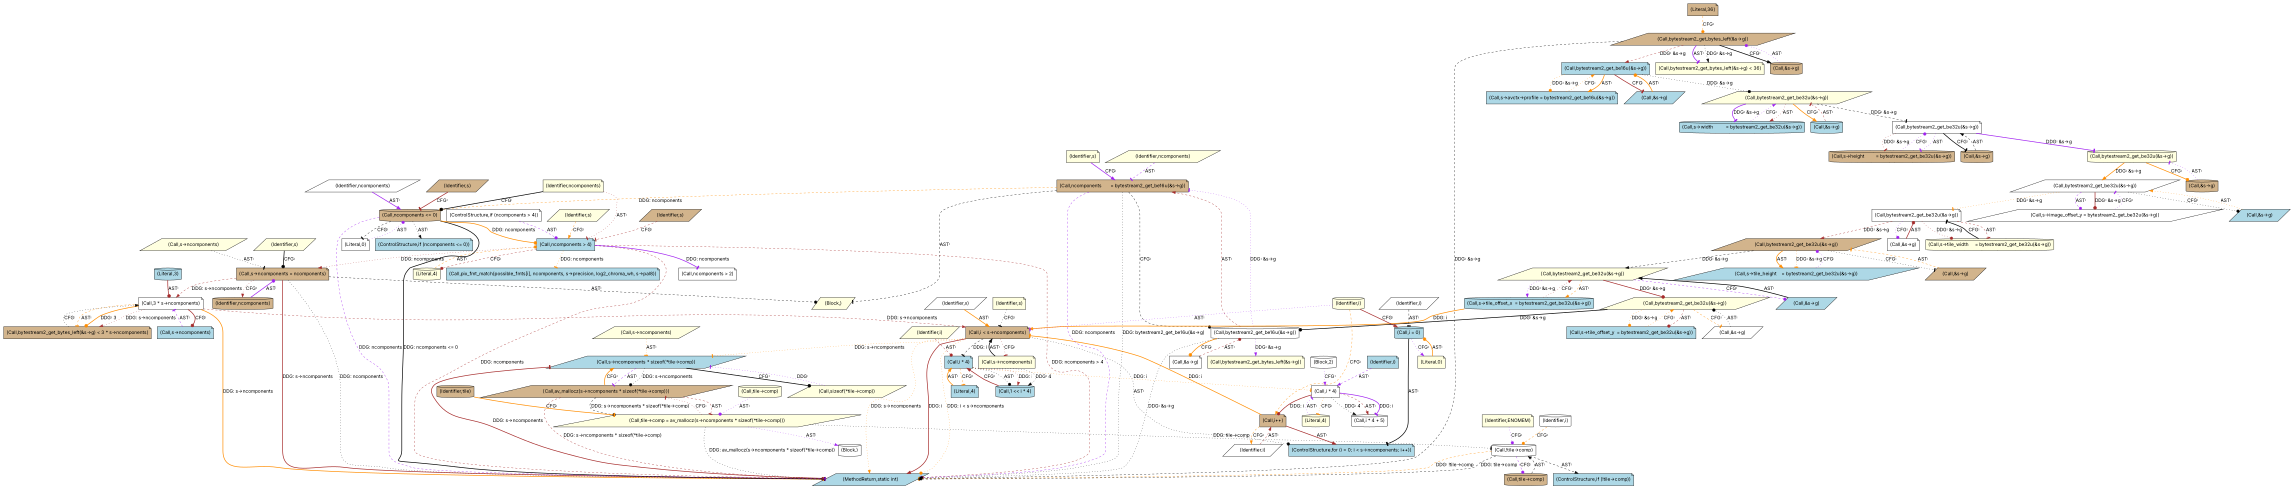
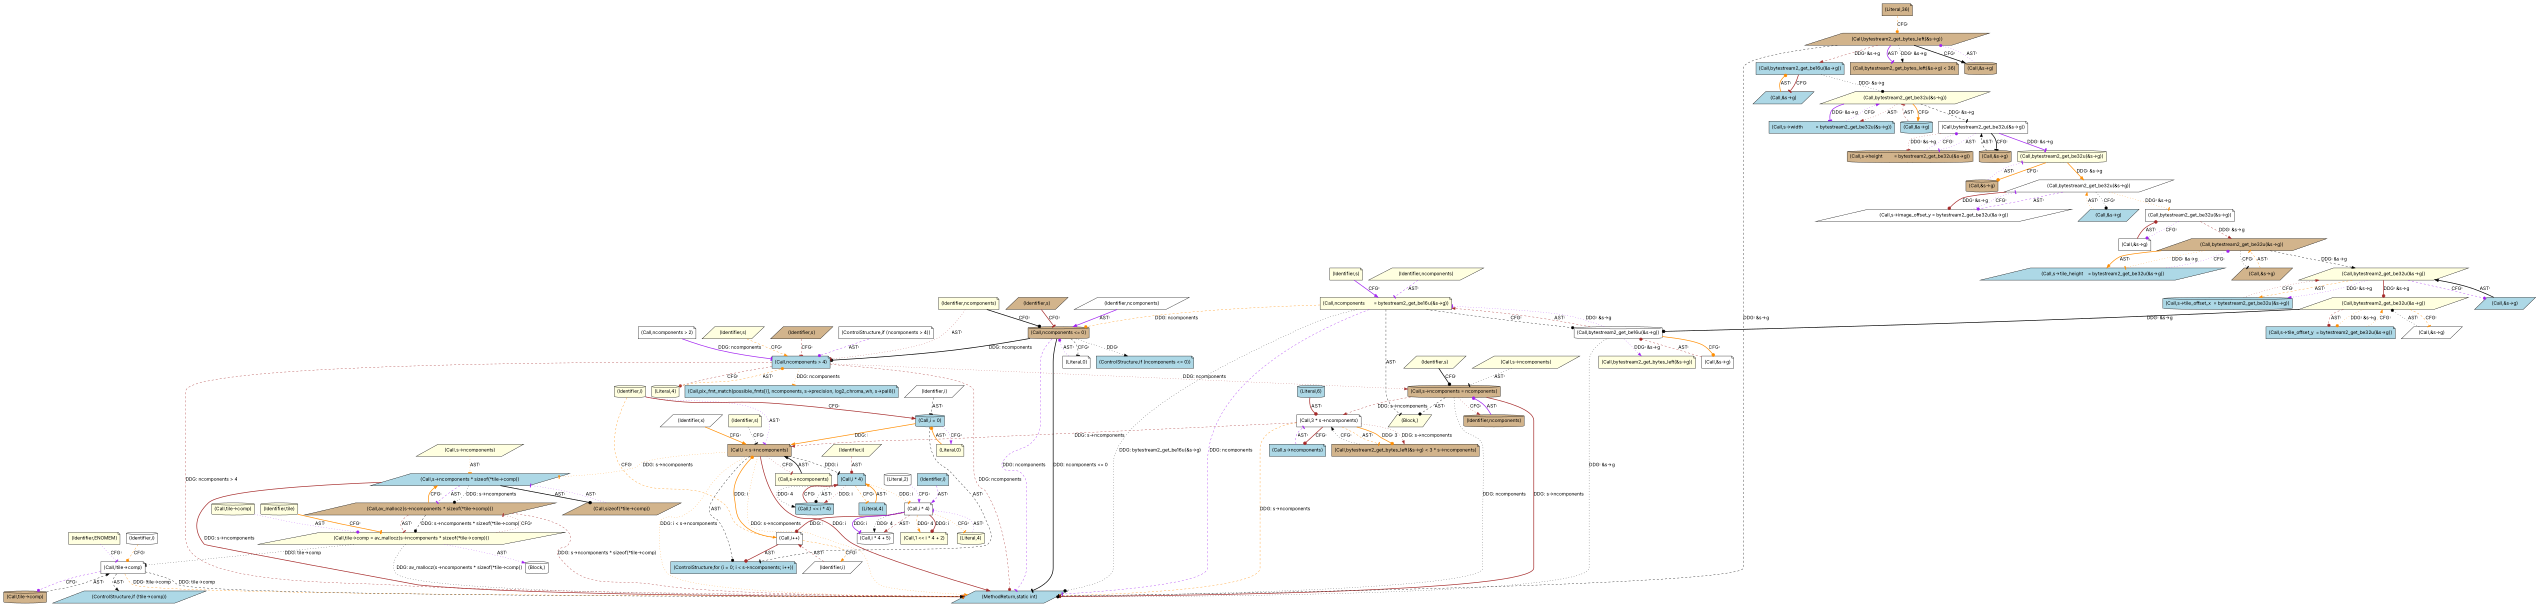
(1710, 69) -> (1904, 69)
(1552, 98) -> none
(1742, 127) -> (1832, 127)
(1123, 186) -> (1386, 303)
(488, 229) -> (932, 353)
(424, 230) -> (1113, 347)
(1990, 245) -> none
(647, 251) -> (726, 352)
(168, 274) -> (1311, 392)
(283, 274) -> (1454, 392)
(985, 318) -> (736, 436)
(1249, 326) -> (855, 434)
(1151, 361) -> (736, 508)
(1324, 362) -> (898, 480)
(765, 377) -> (561, 494)
(803, 377) -> (592, 494)
(455, 392) -> (279, 509)
(847, 392) -> (622, 509)
(1408, 396) -> (944, 549)
(1143, 412) -> (711, 504)
(1273, 421) -> (790, 538)
(1309, 434) -> (763, 552)
(1511, 434) -> (108, 552)
(1514, 450) -> (123, 568)
(559, 452) -> (397, 581)
(442, 475) -> (1246, 578)
(1594, 480) -> (129, 597)
none -> (924, 538)
